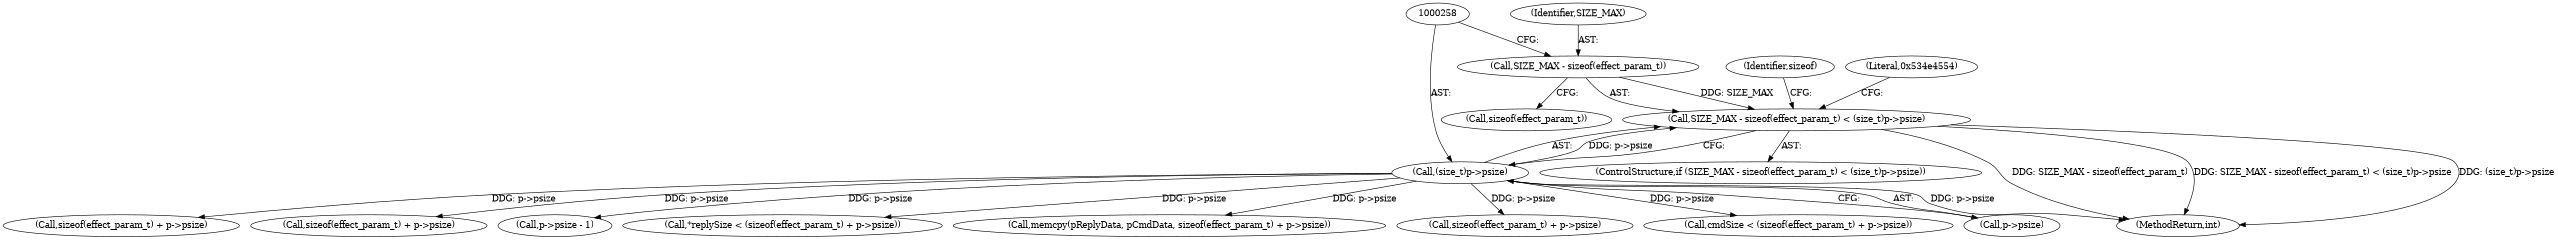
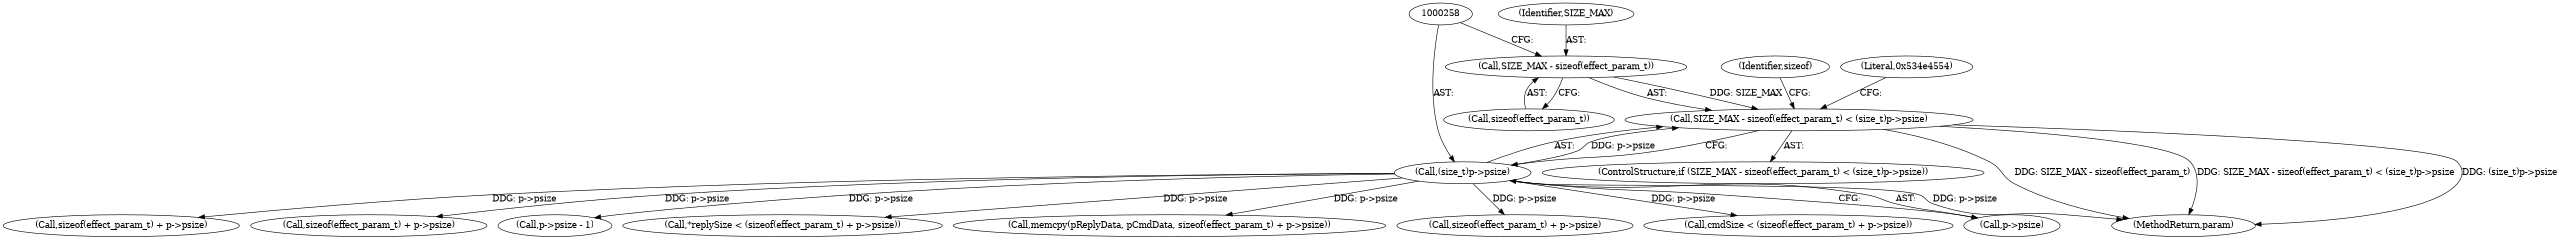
none -> (1525, 94)
(2178, 226) -> (2183, 226)
